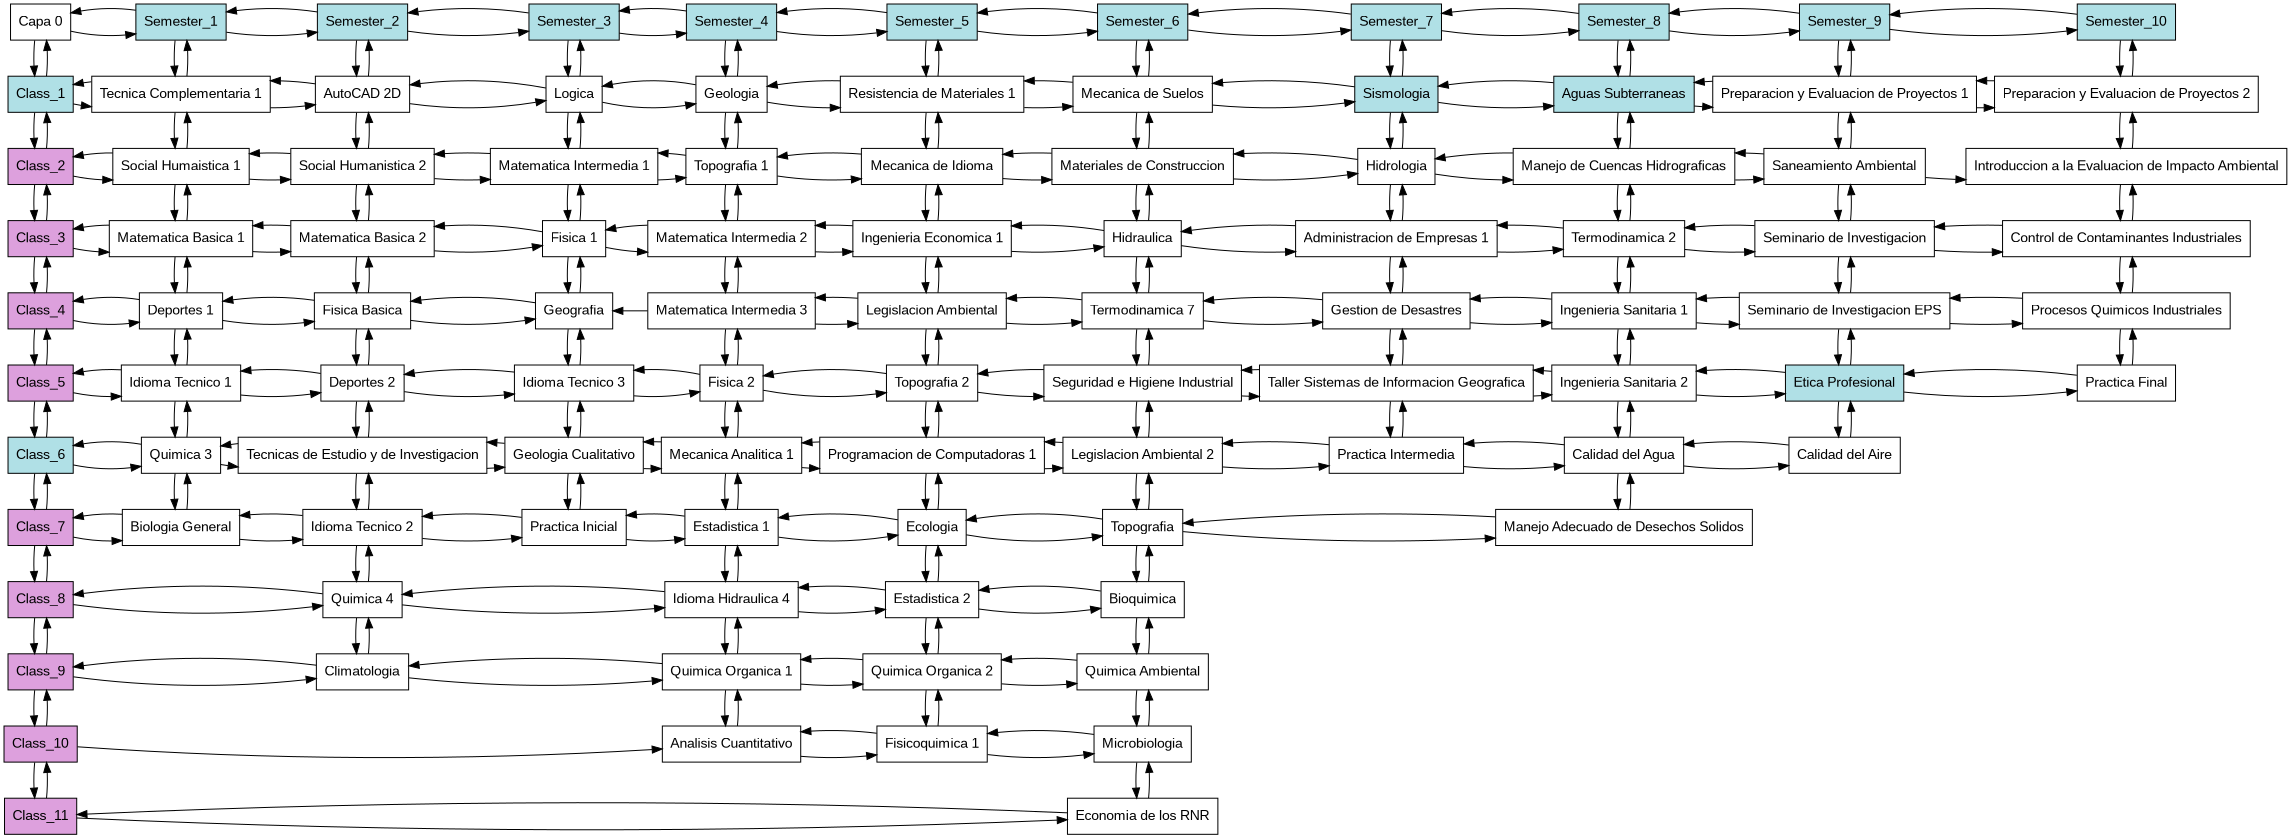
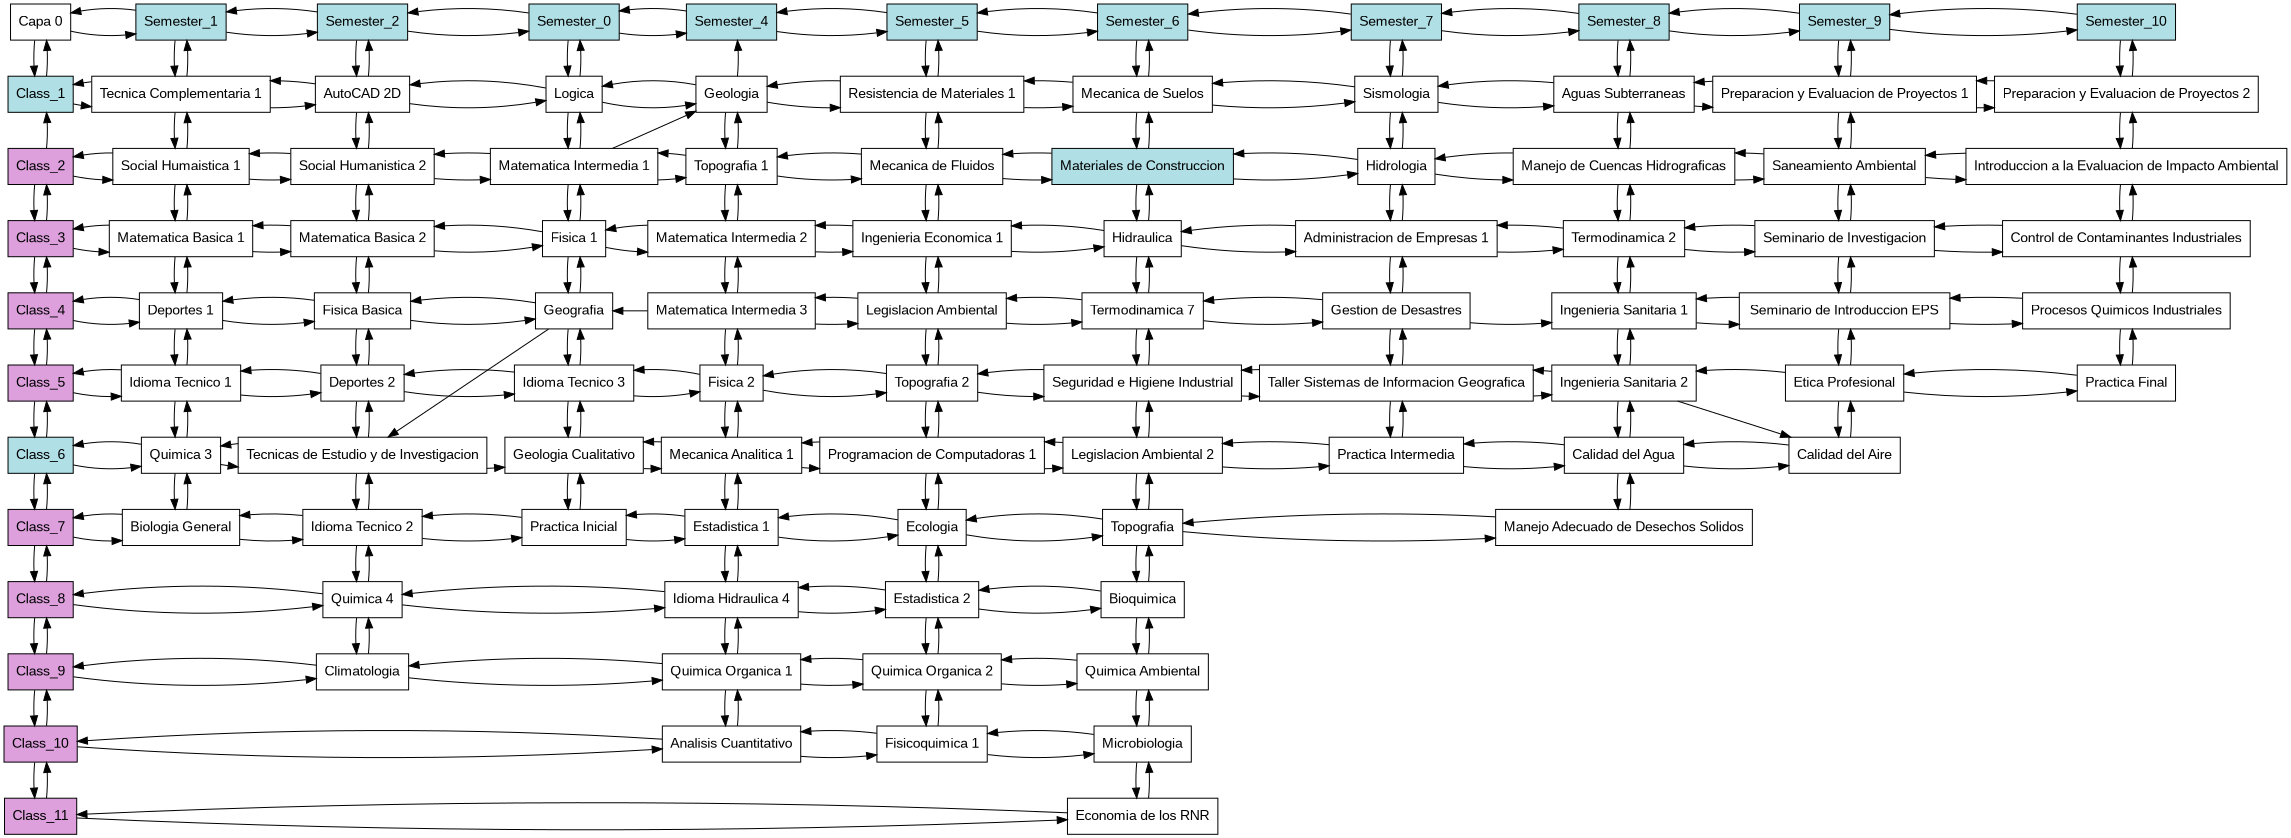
(574, 22) -> (574, 22)
(725, 53) -> (649, 132)
(1396, 94) -> (1396, 94)
(1624, 94) -> (1624, 94)
(34, 125) -> none
none -> (1951, 154)
(932, 166) -> (932, 166)
(1143, 166) -> (1143, 166)
(1516, 297) -> none
(1845, 311) -> (1845, 311)
(1845, 383) -> (1845, 383)
(1736, 397) -> (1729, 418)
(501, 443) -> (473, 380)
none -> (375, 731)
